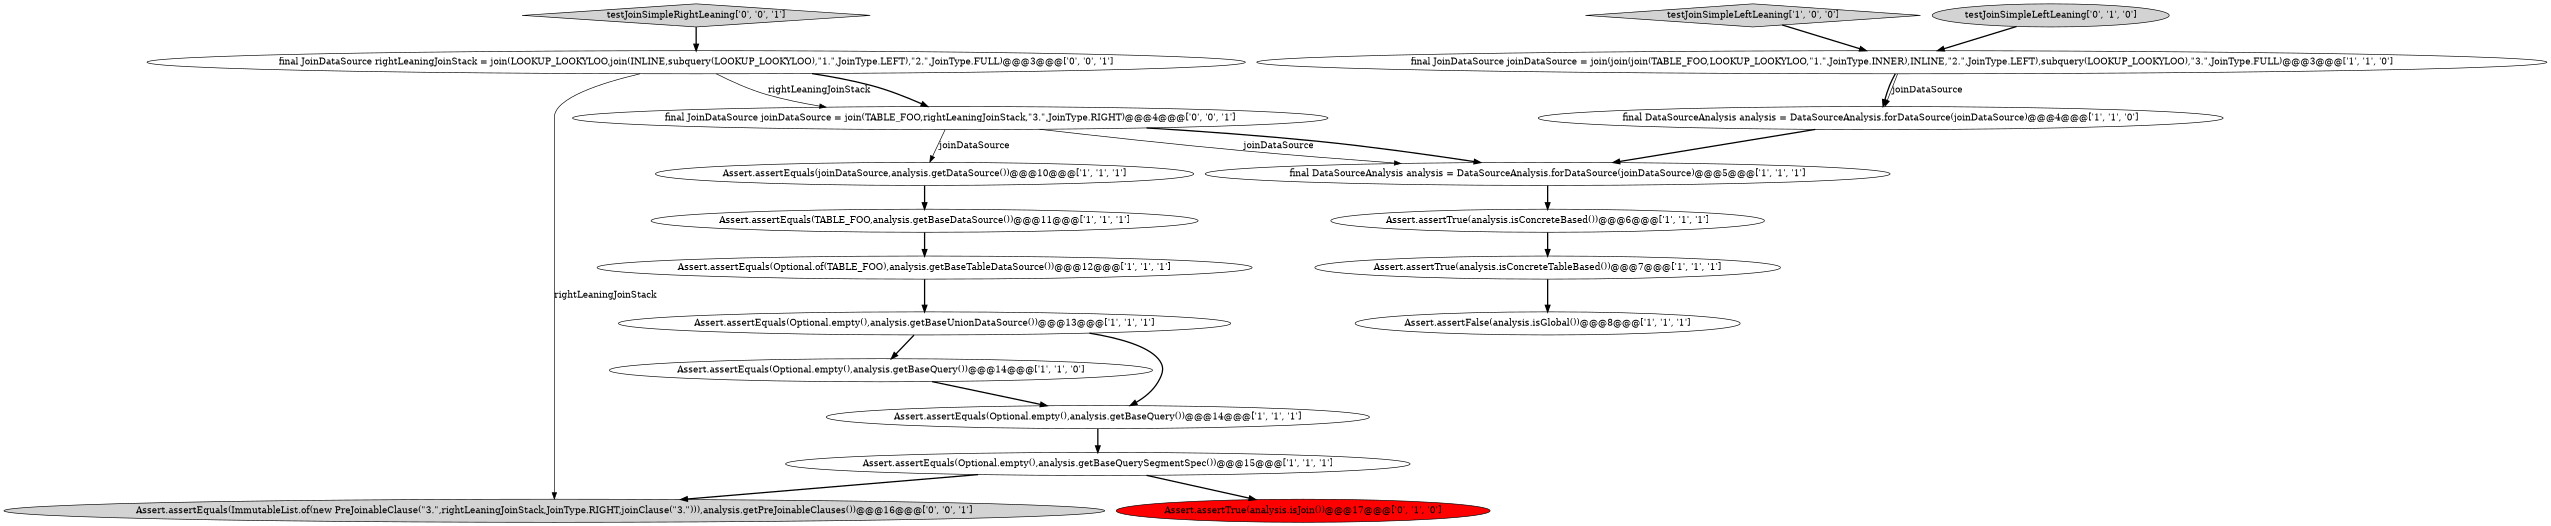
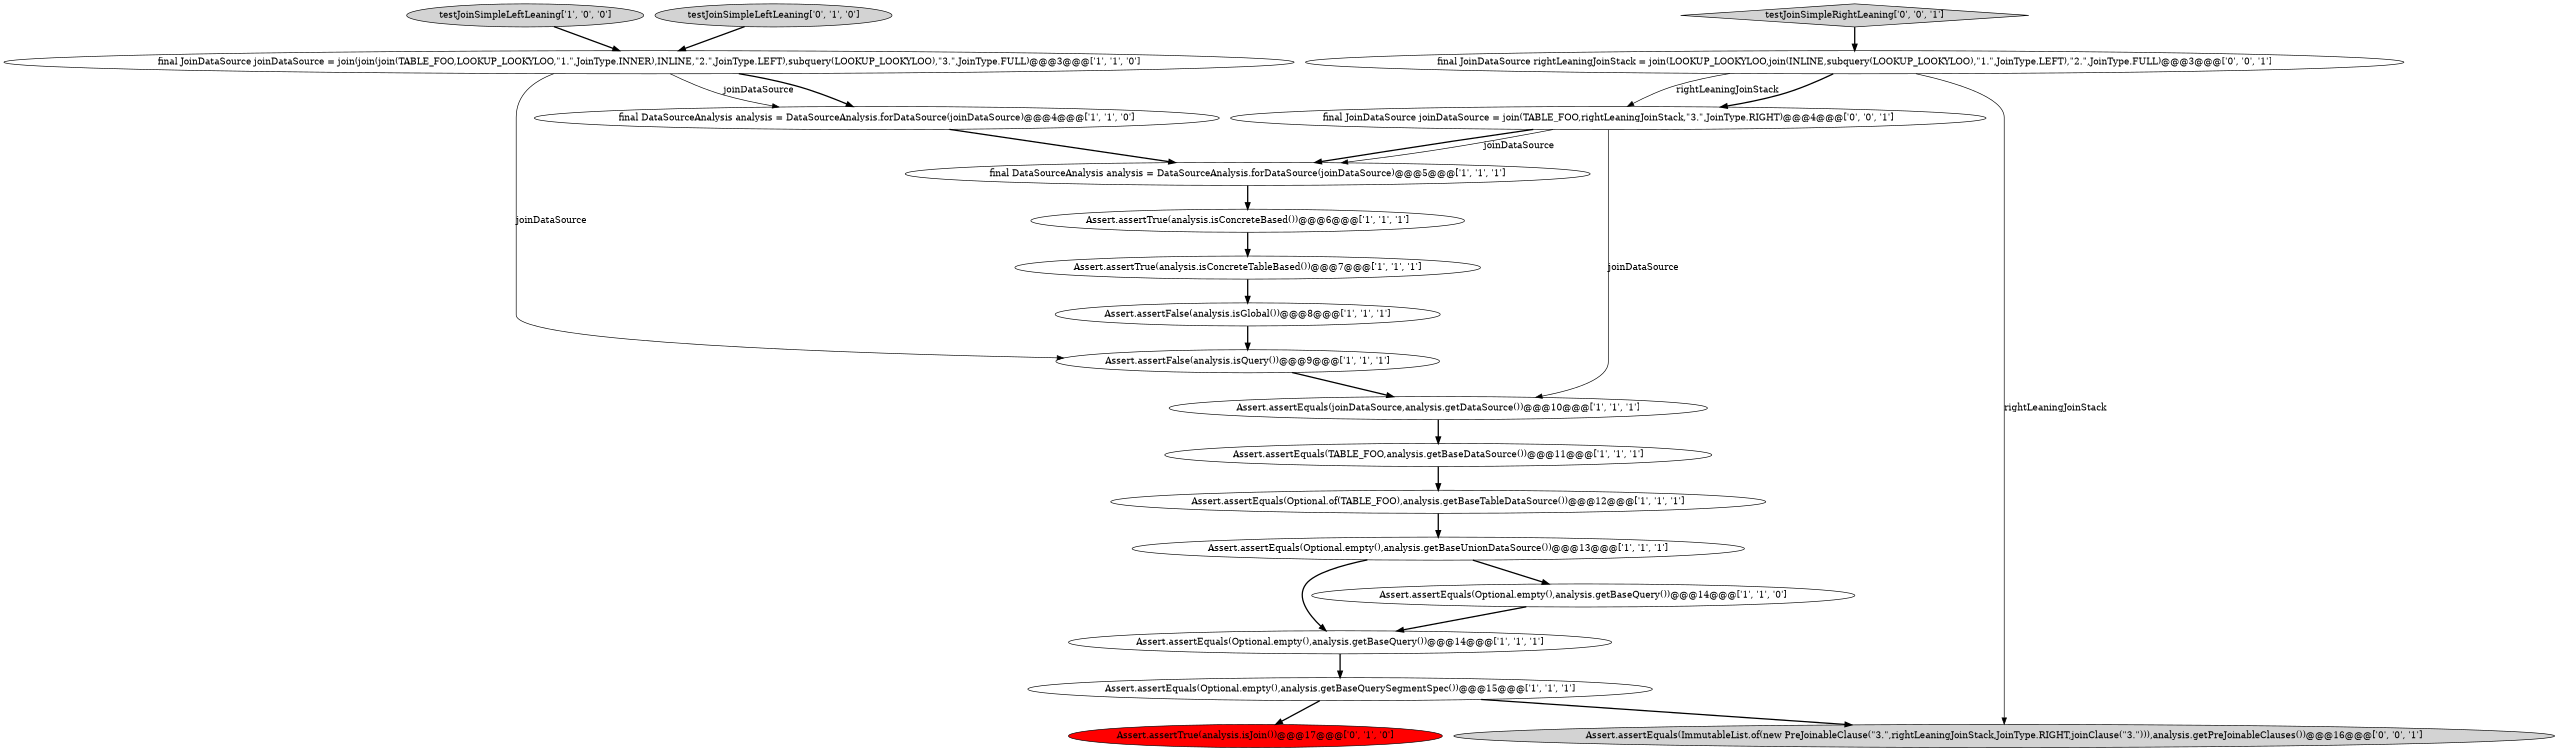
(1753, 15) -> (525, 15)
none -> (1248, 361)
